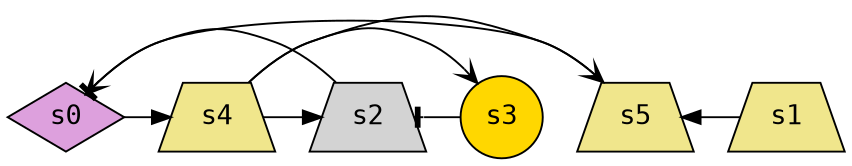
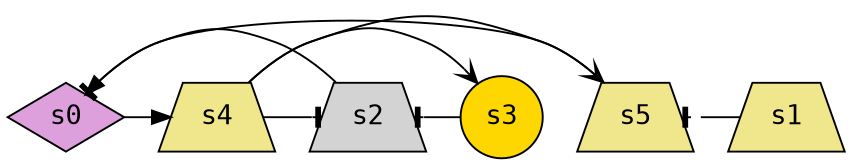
(333, 21) -> (333, 21)
(260, 37) -> (260, 37)
(287, 117) -> (287, 117)
(721, 117) -> (721, 117)
